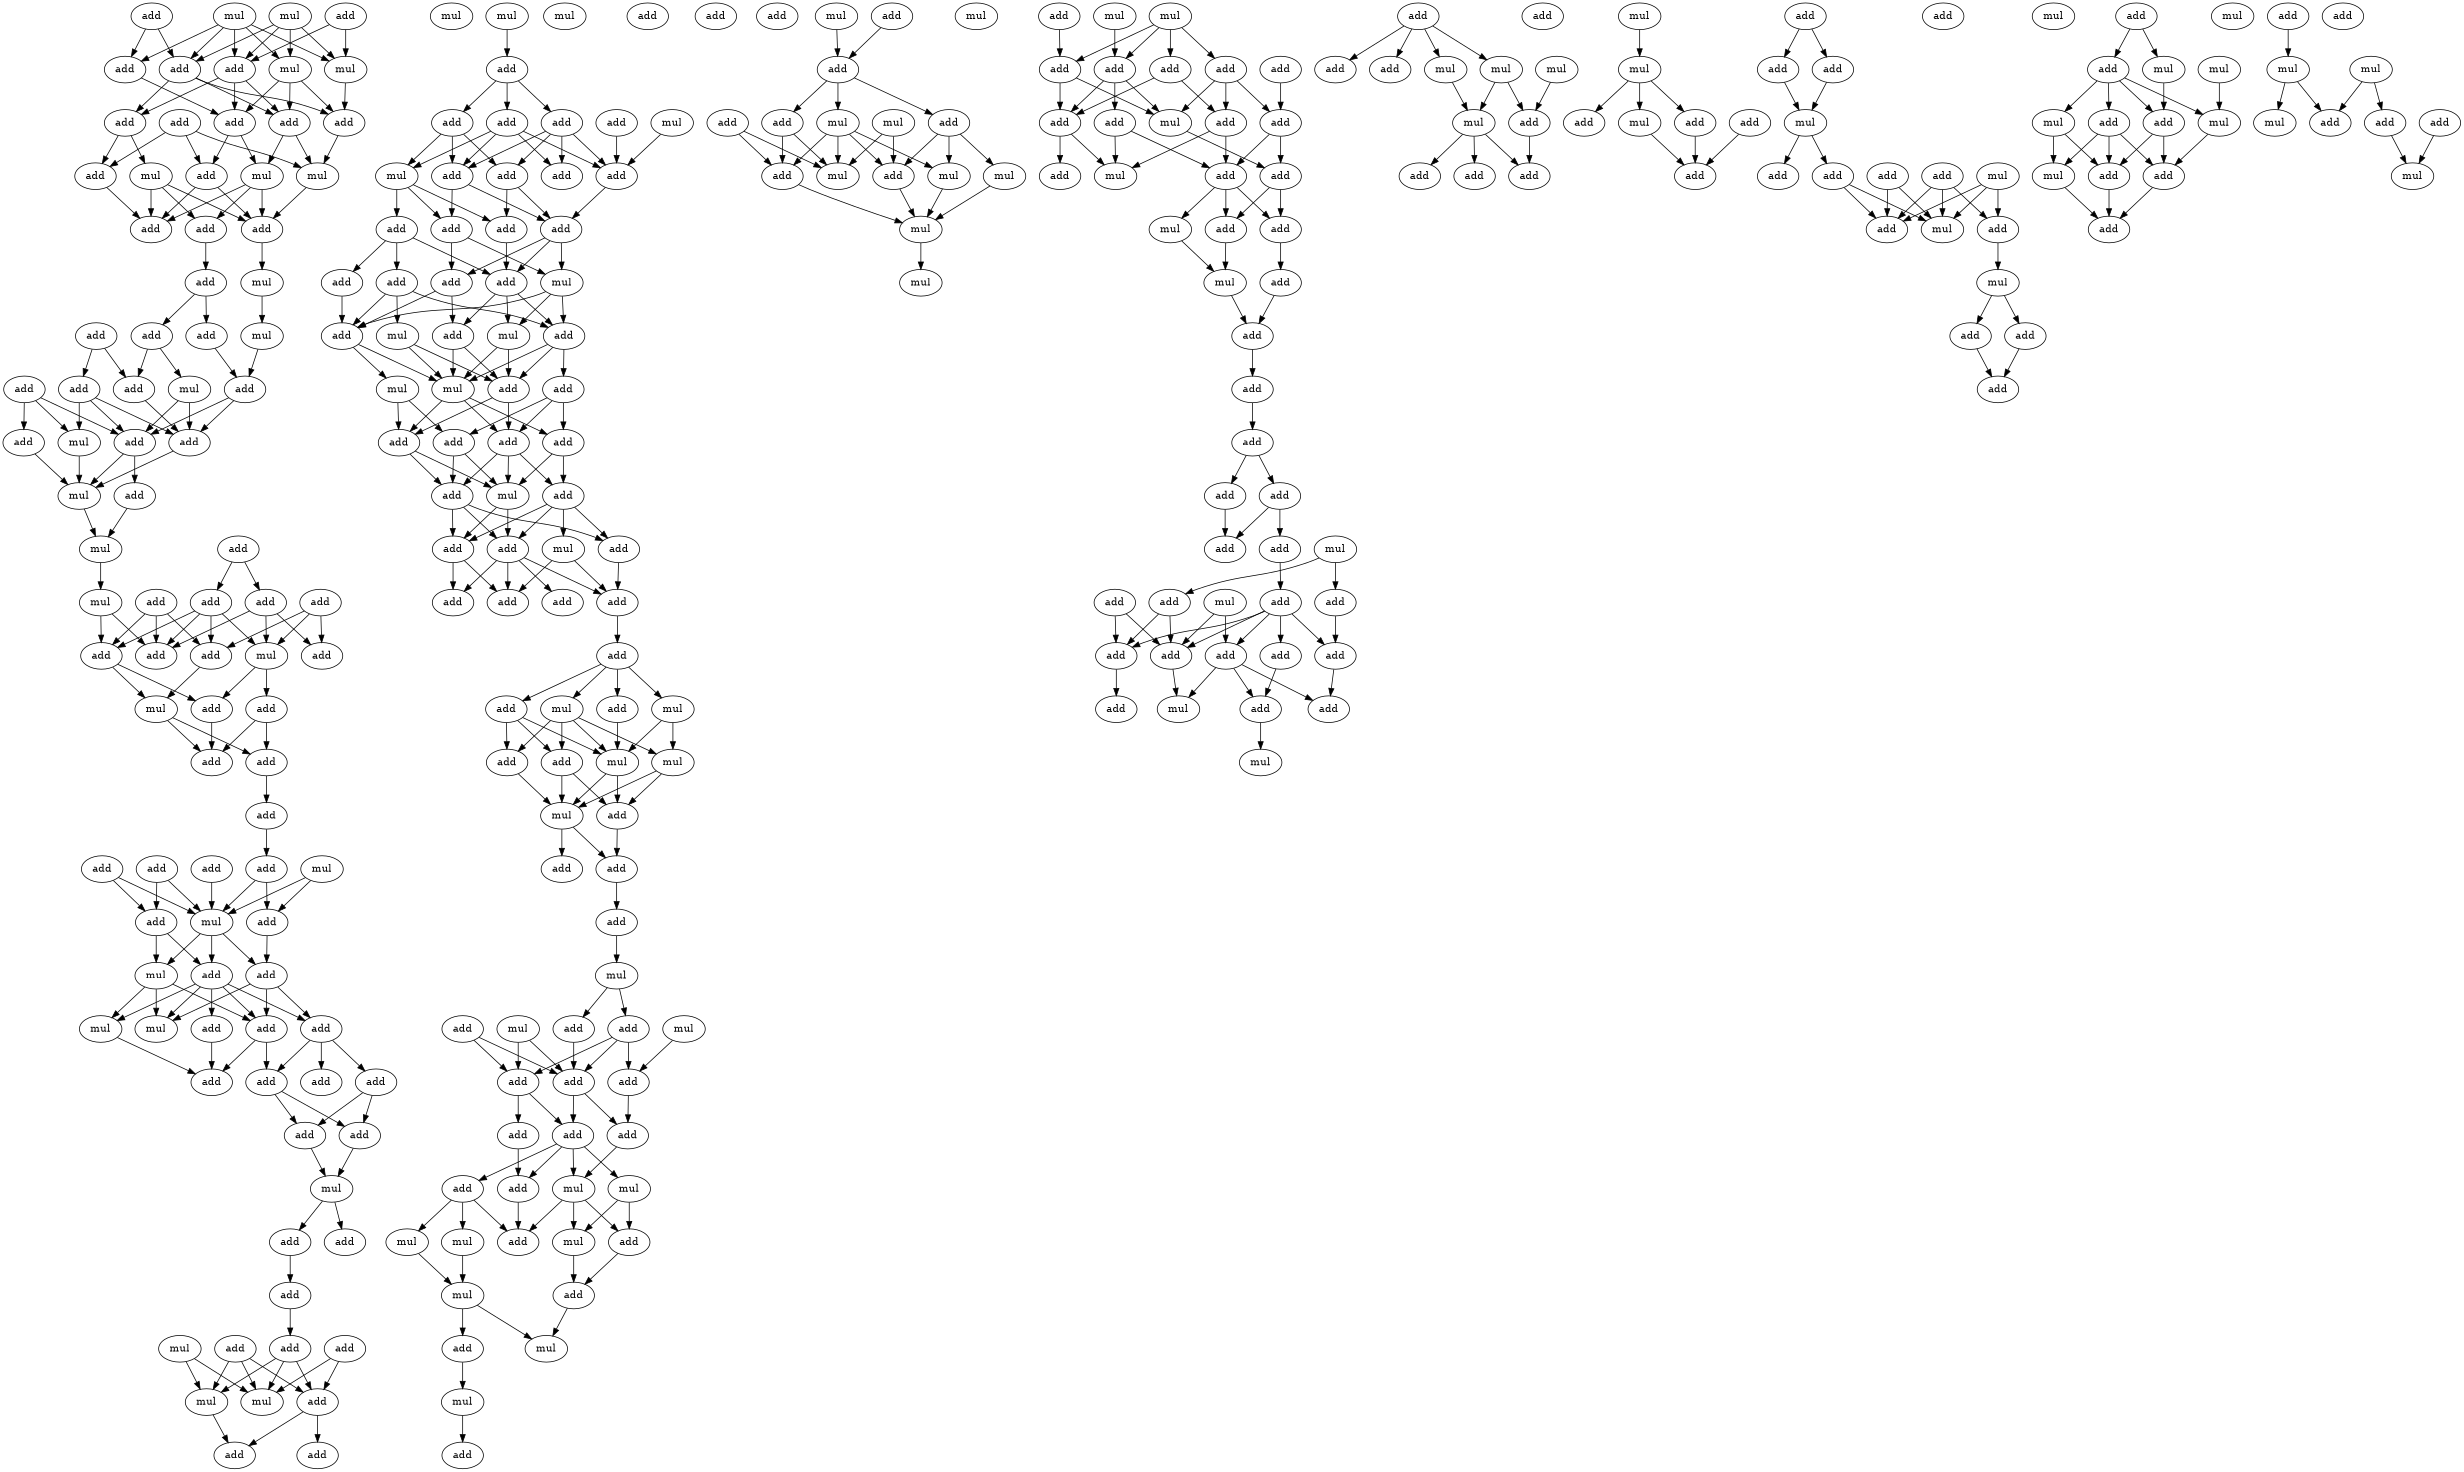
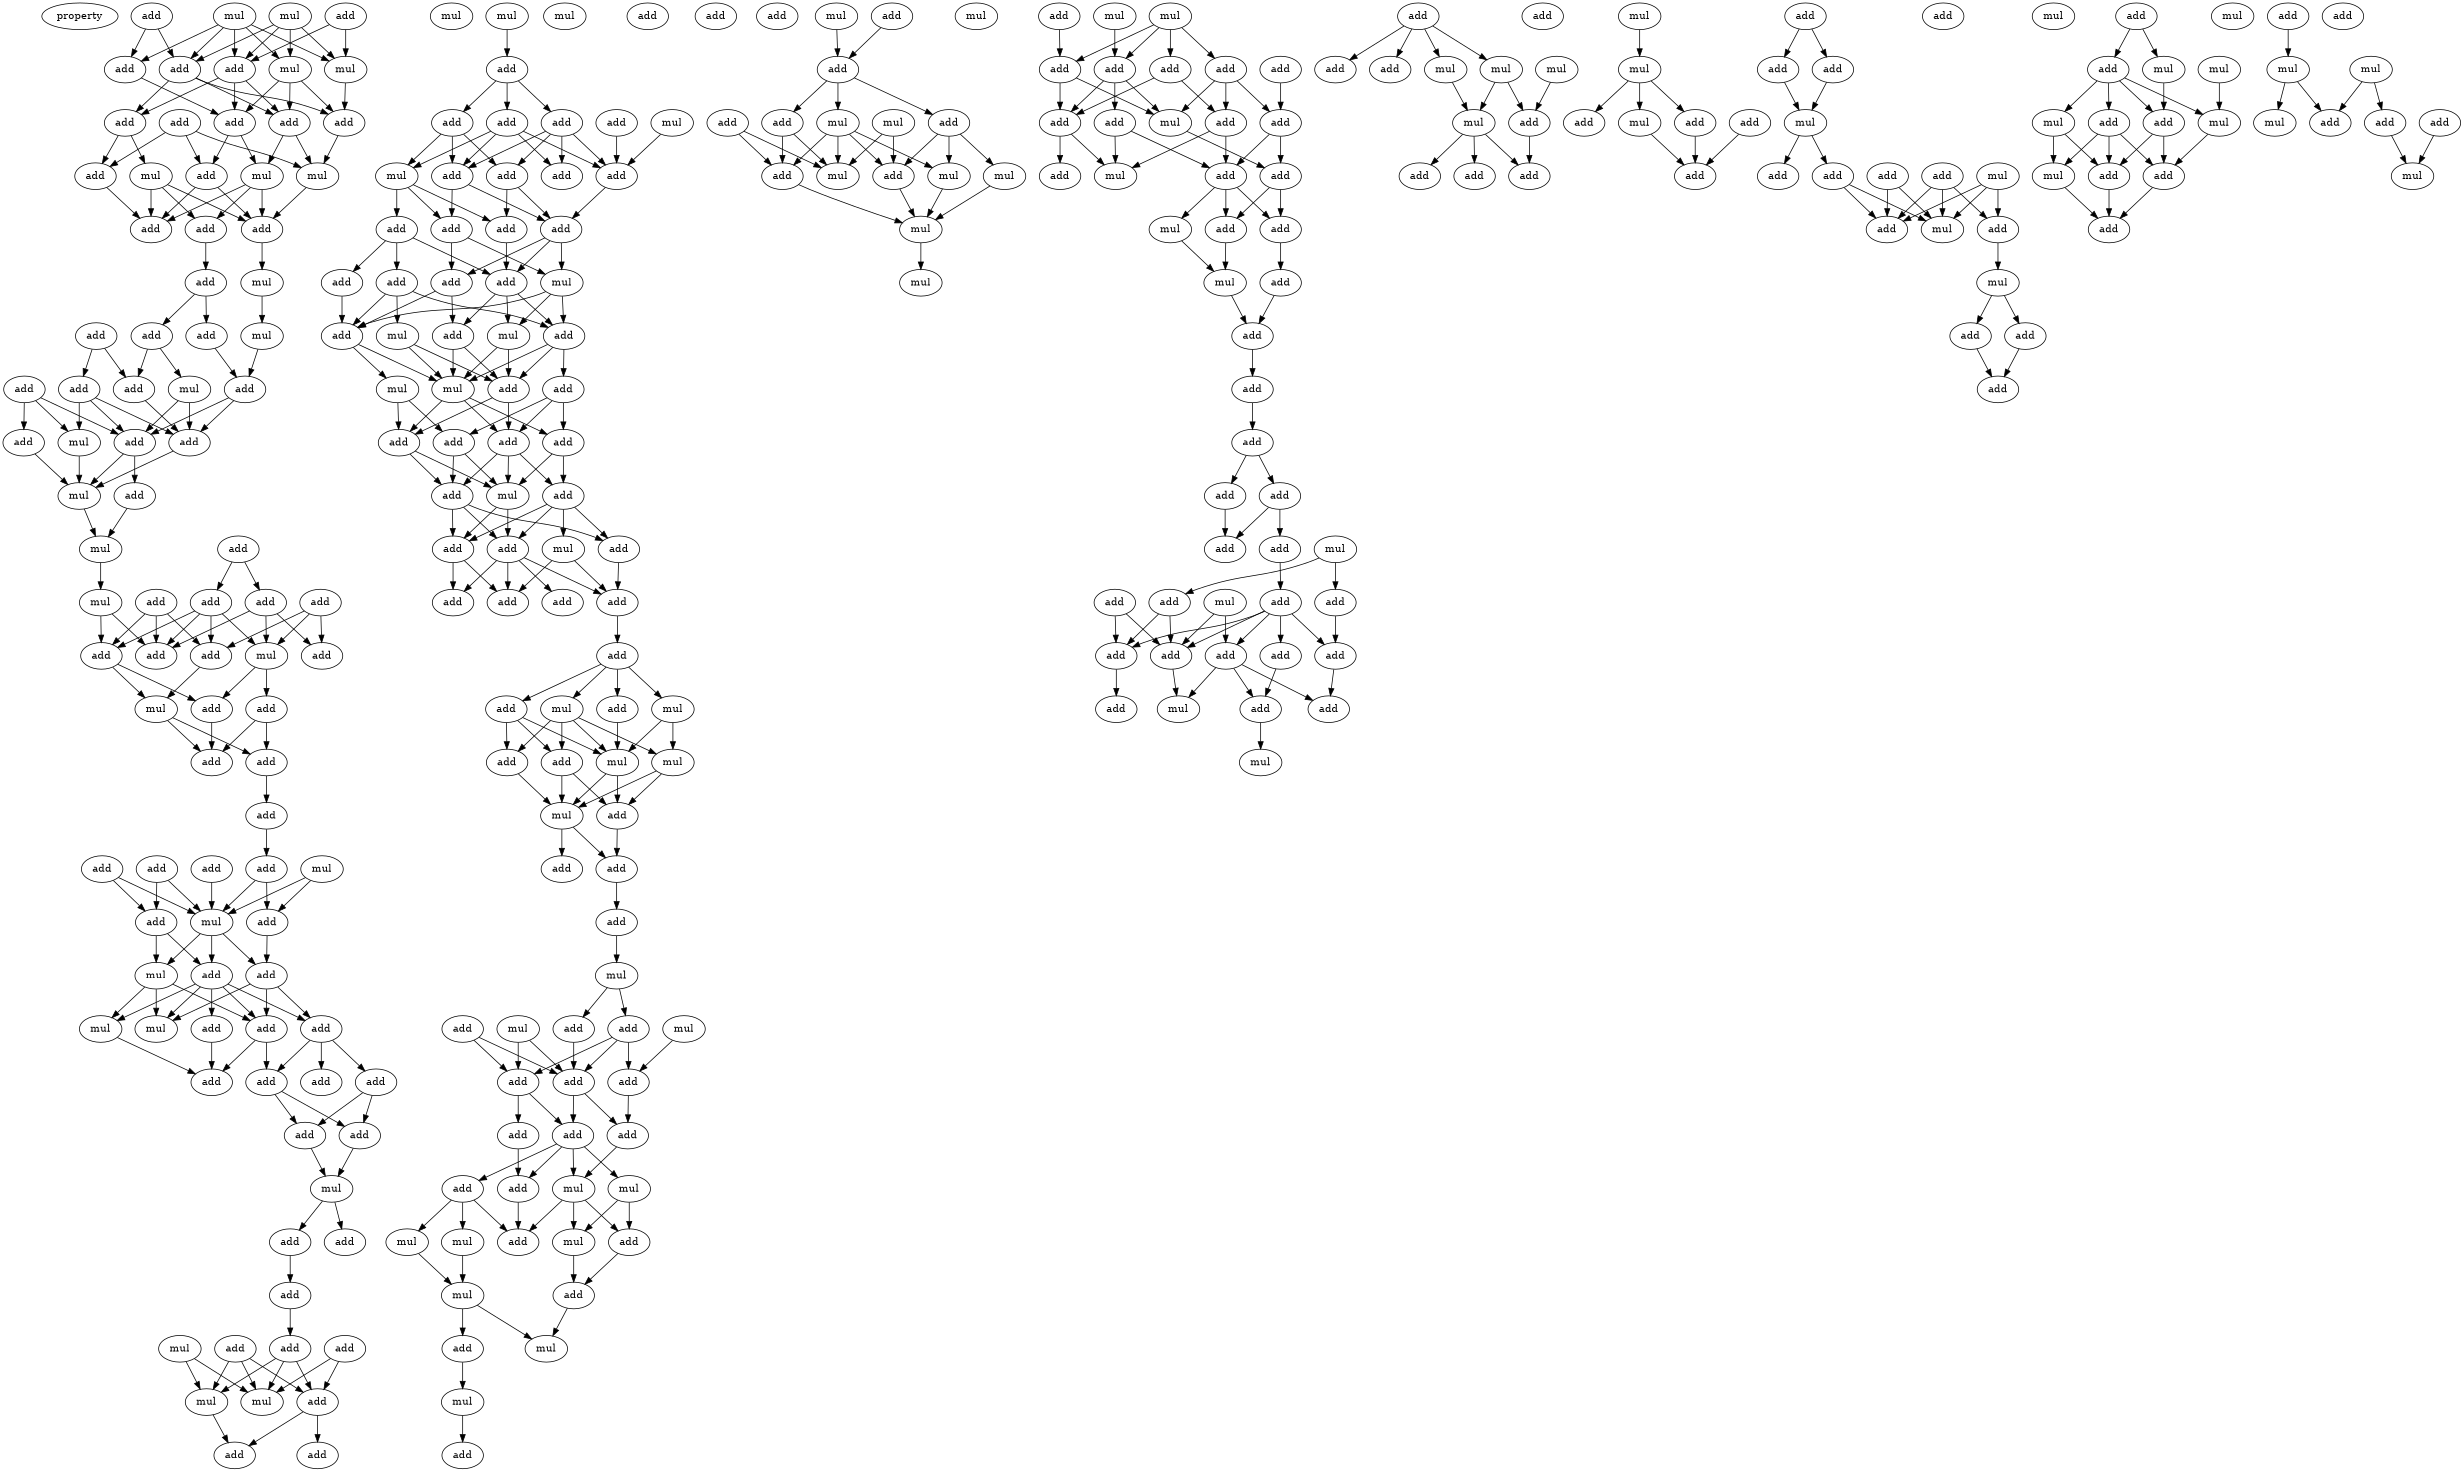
none -> (80, 16)
